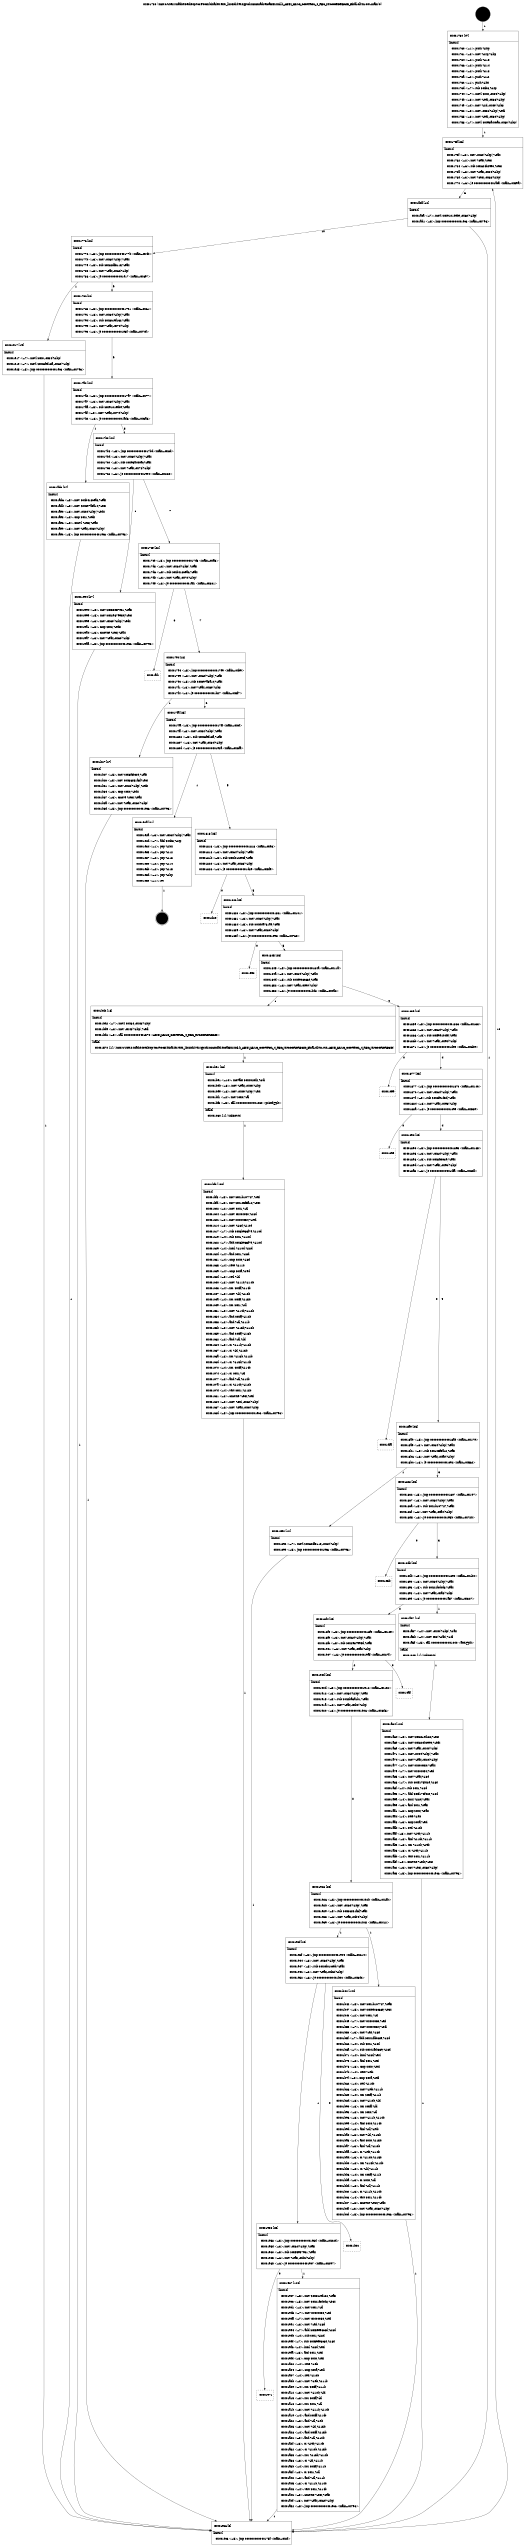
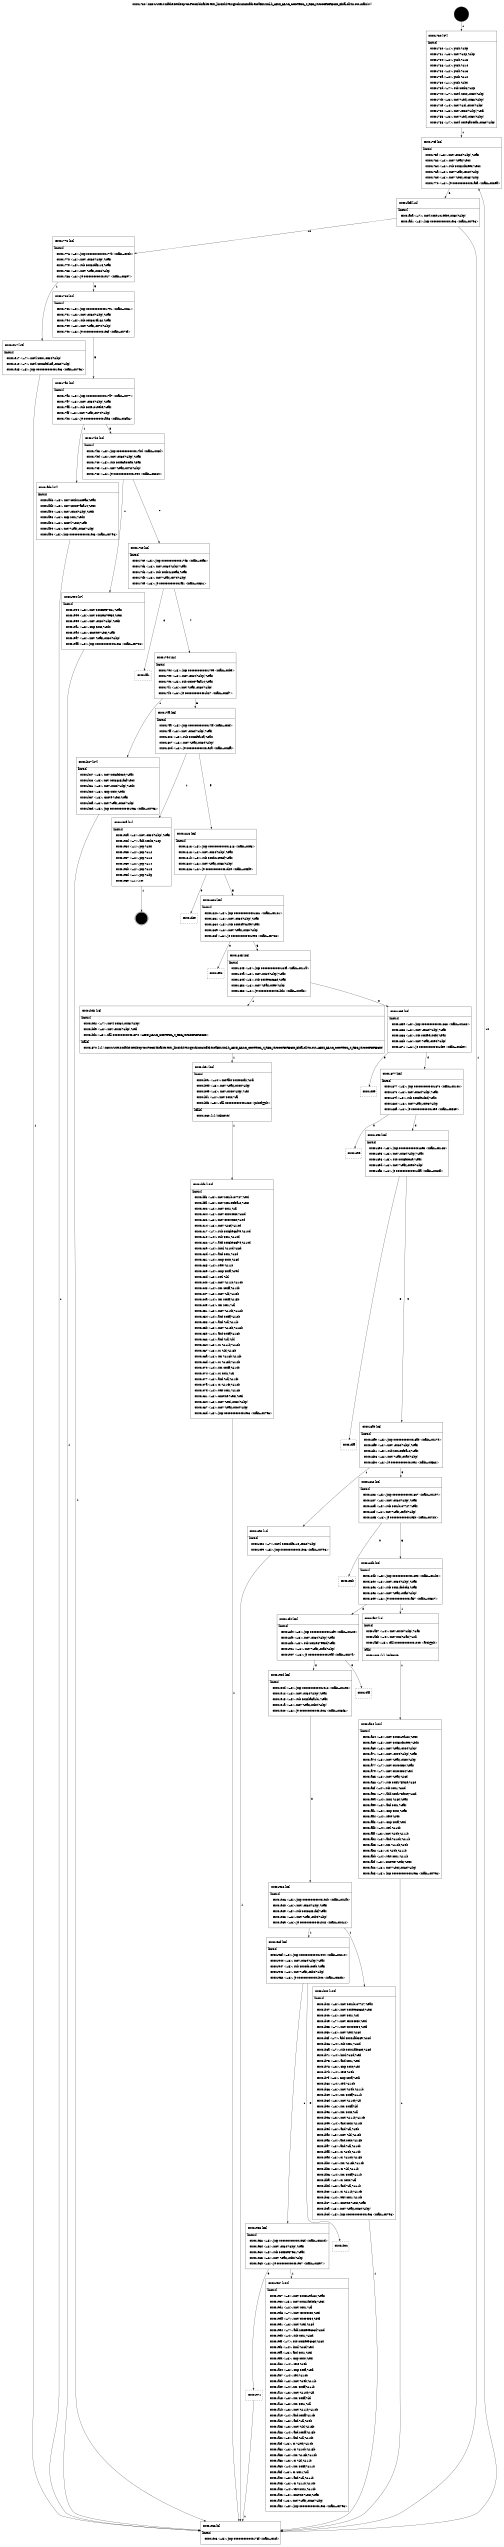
(273, 2515) -> (249, 2460)
